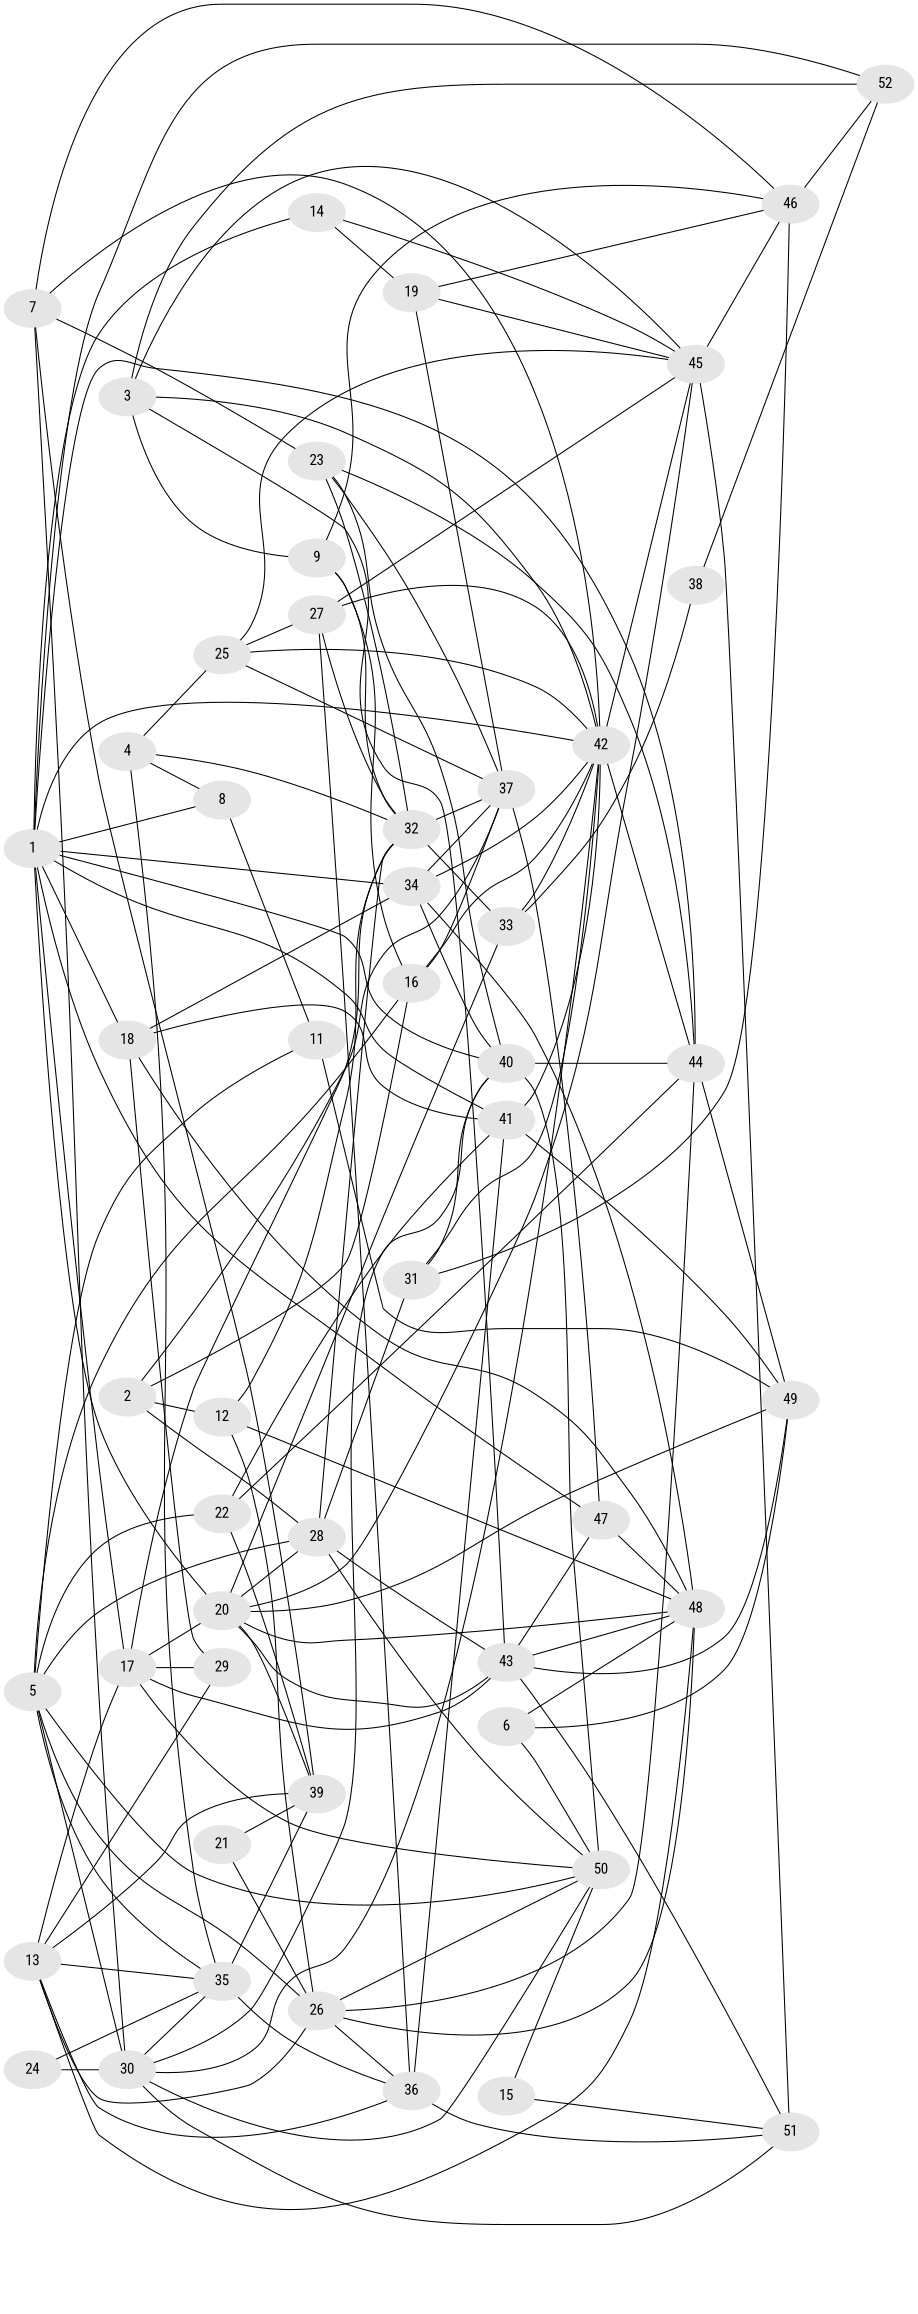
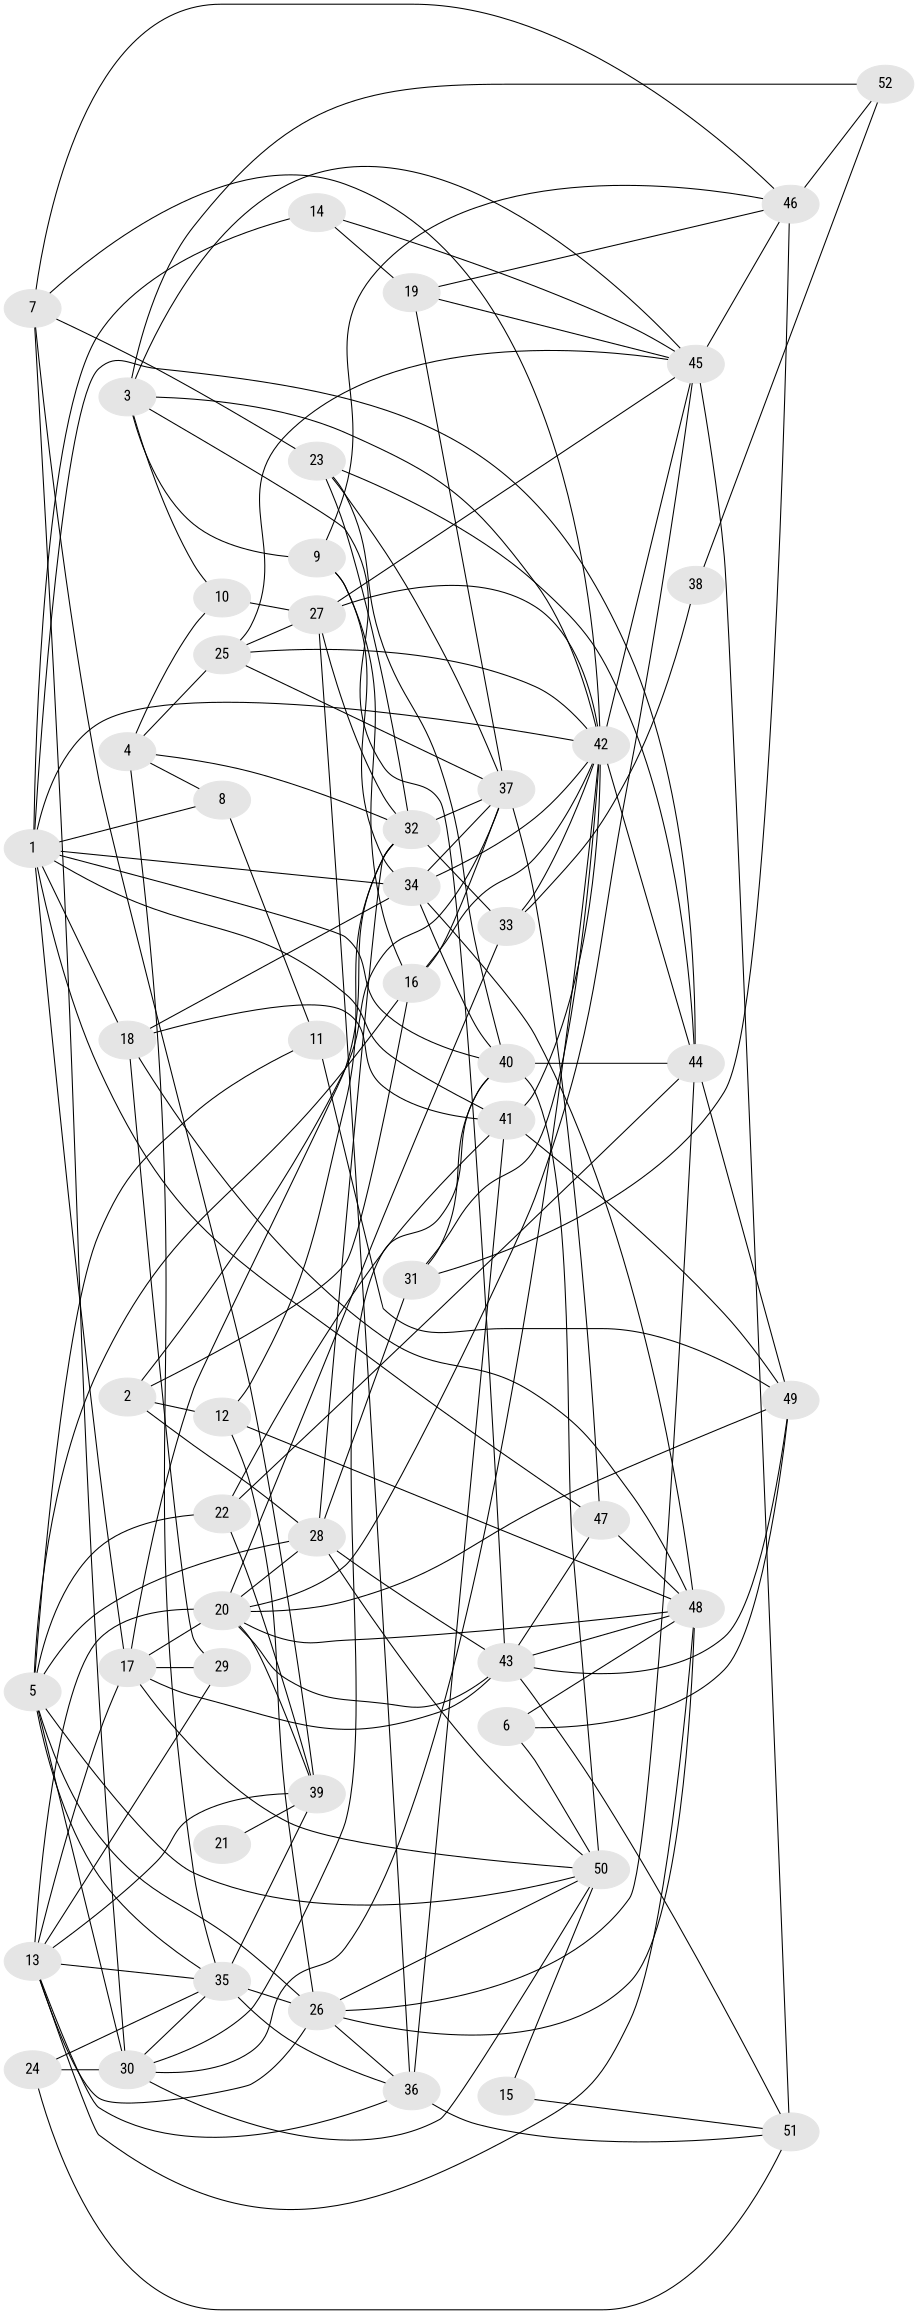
(171, 126) -> none
none -> (222, 598)
(366, 693) -> (362, 769)
(66, 1248) -> (59, 1747)
(270, 1928) -> (269, 1996)
(450, 2223) -> (385, 2310)
